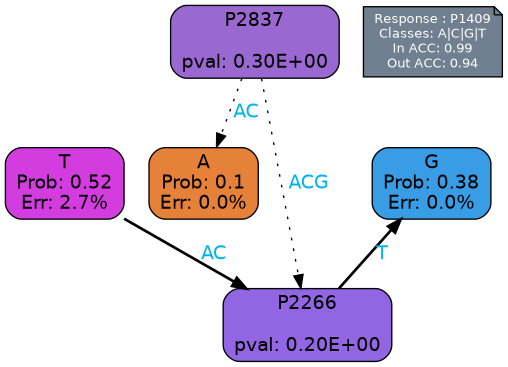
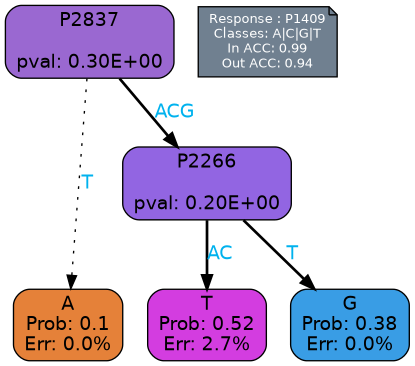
(246, 113) -> (88, 183)
(280, 177) -> (144, 107)
(179, 250) -> (207, 248)
